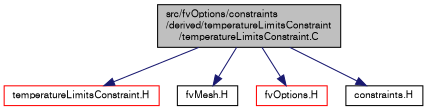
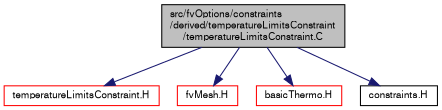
(208, 96) -> (208, 96)
(292, 96) -> (299, 96)
